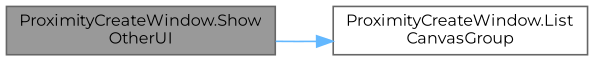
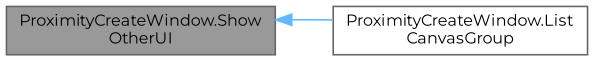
(296, 41) -> (312, 20)
